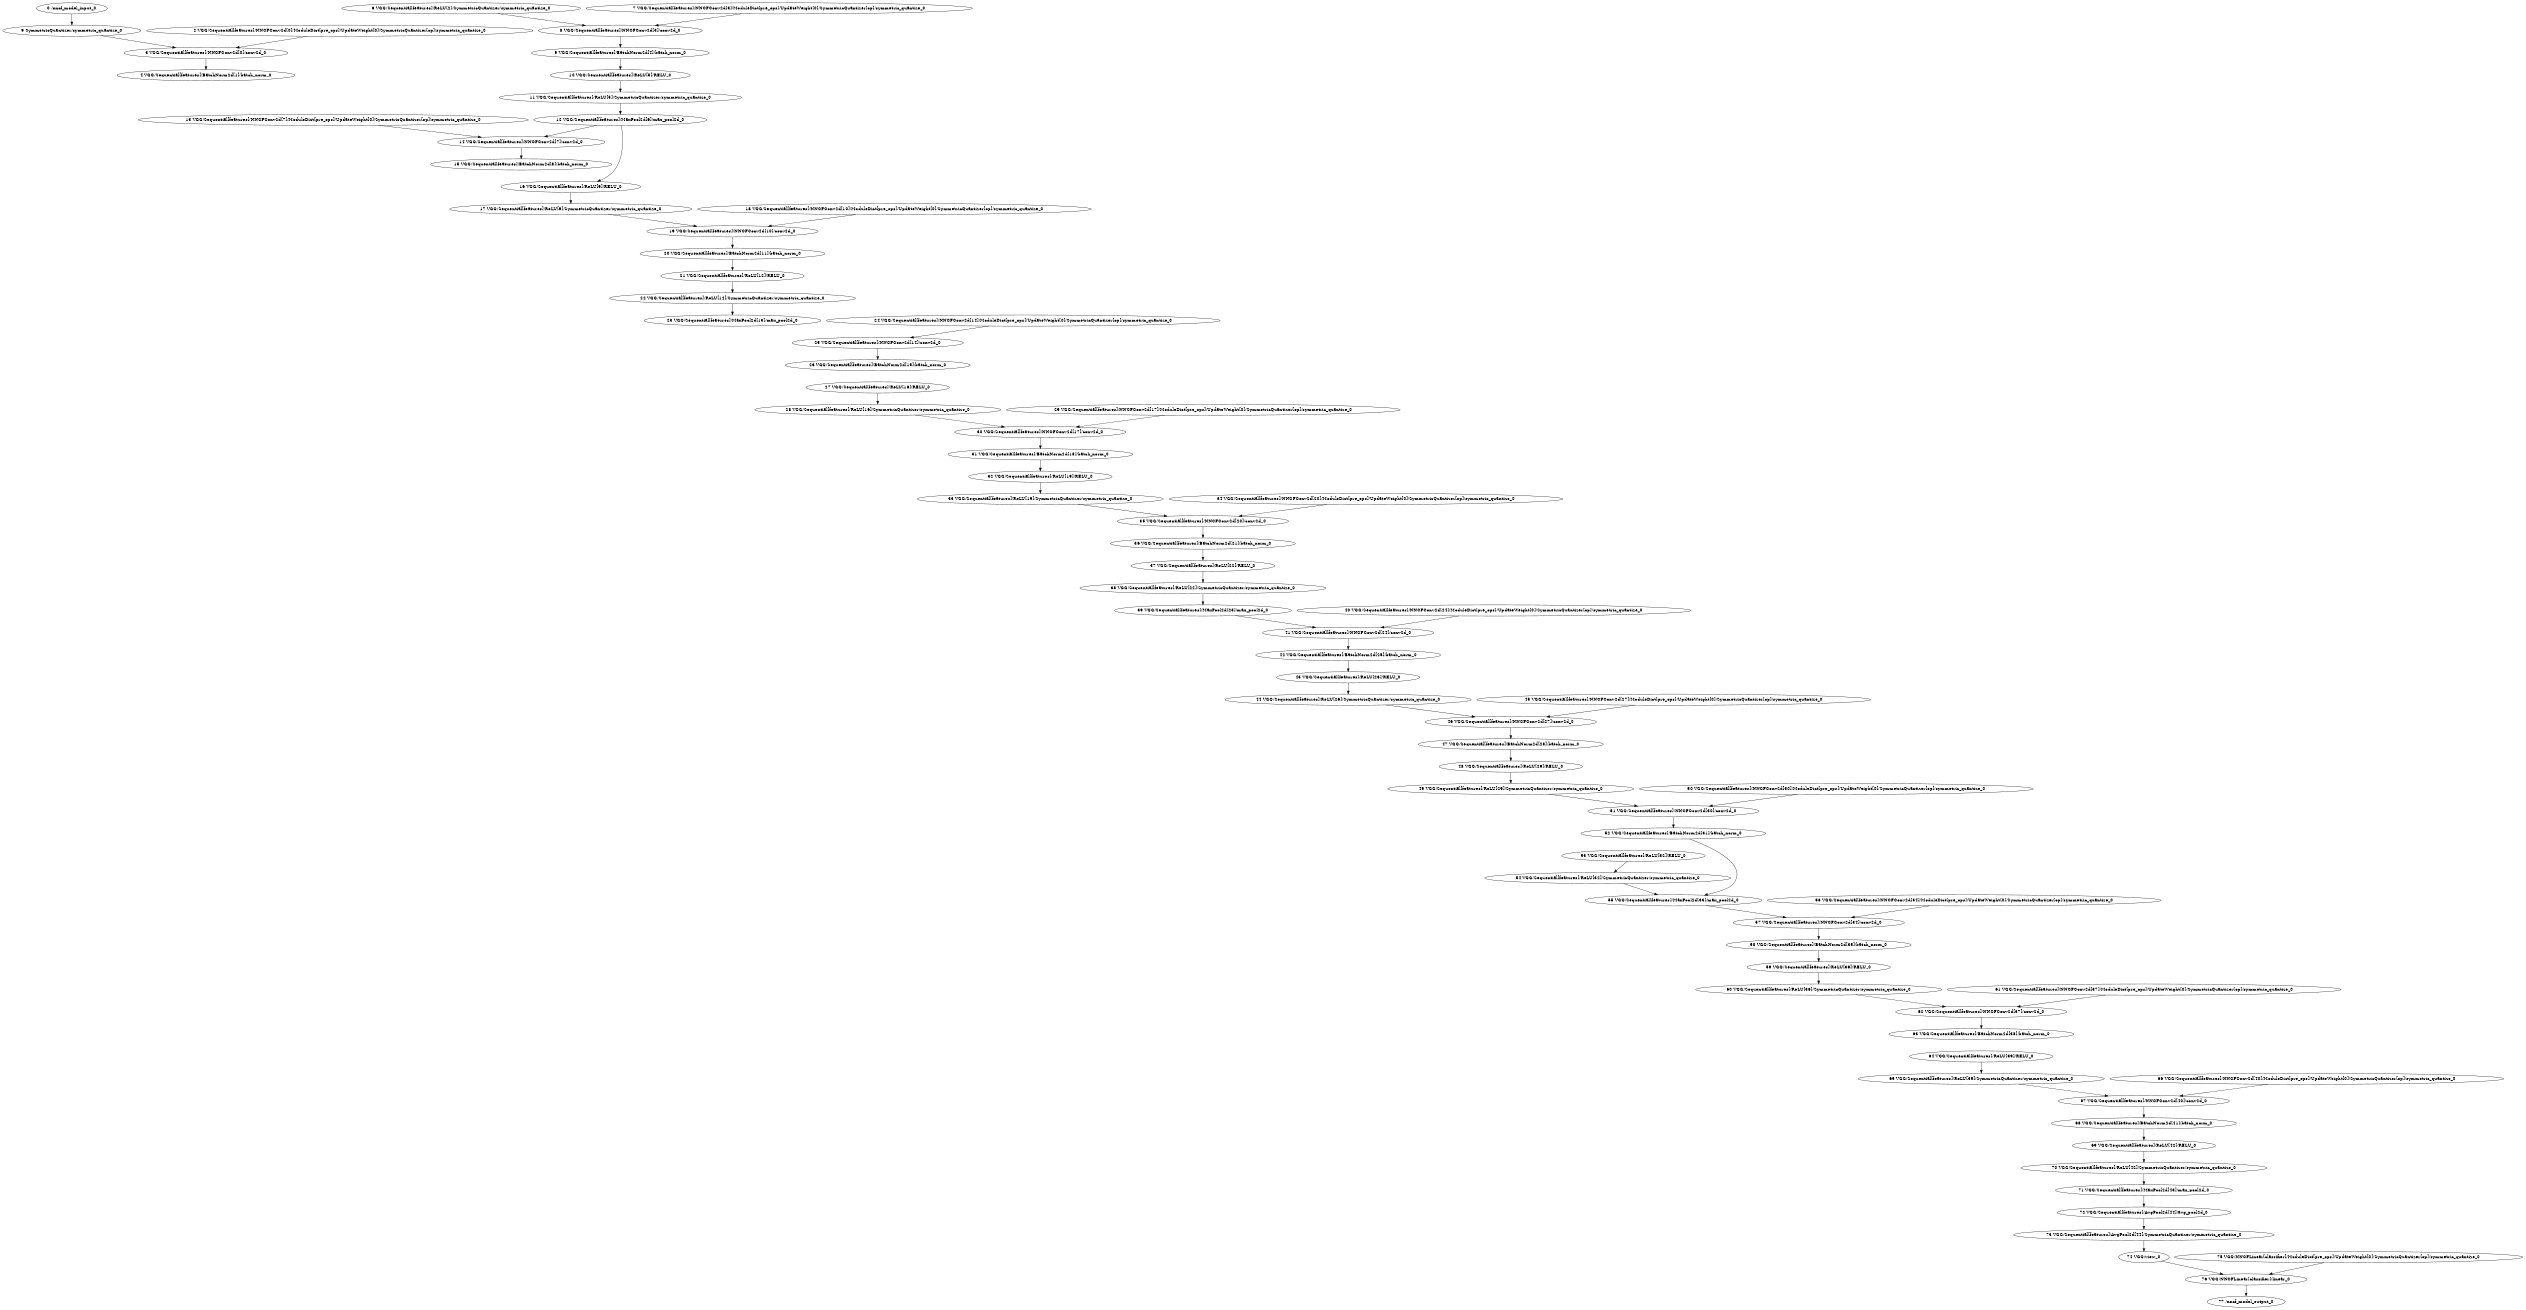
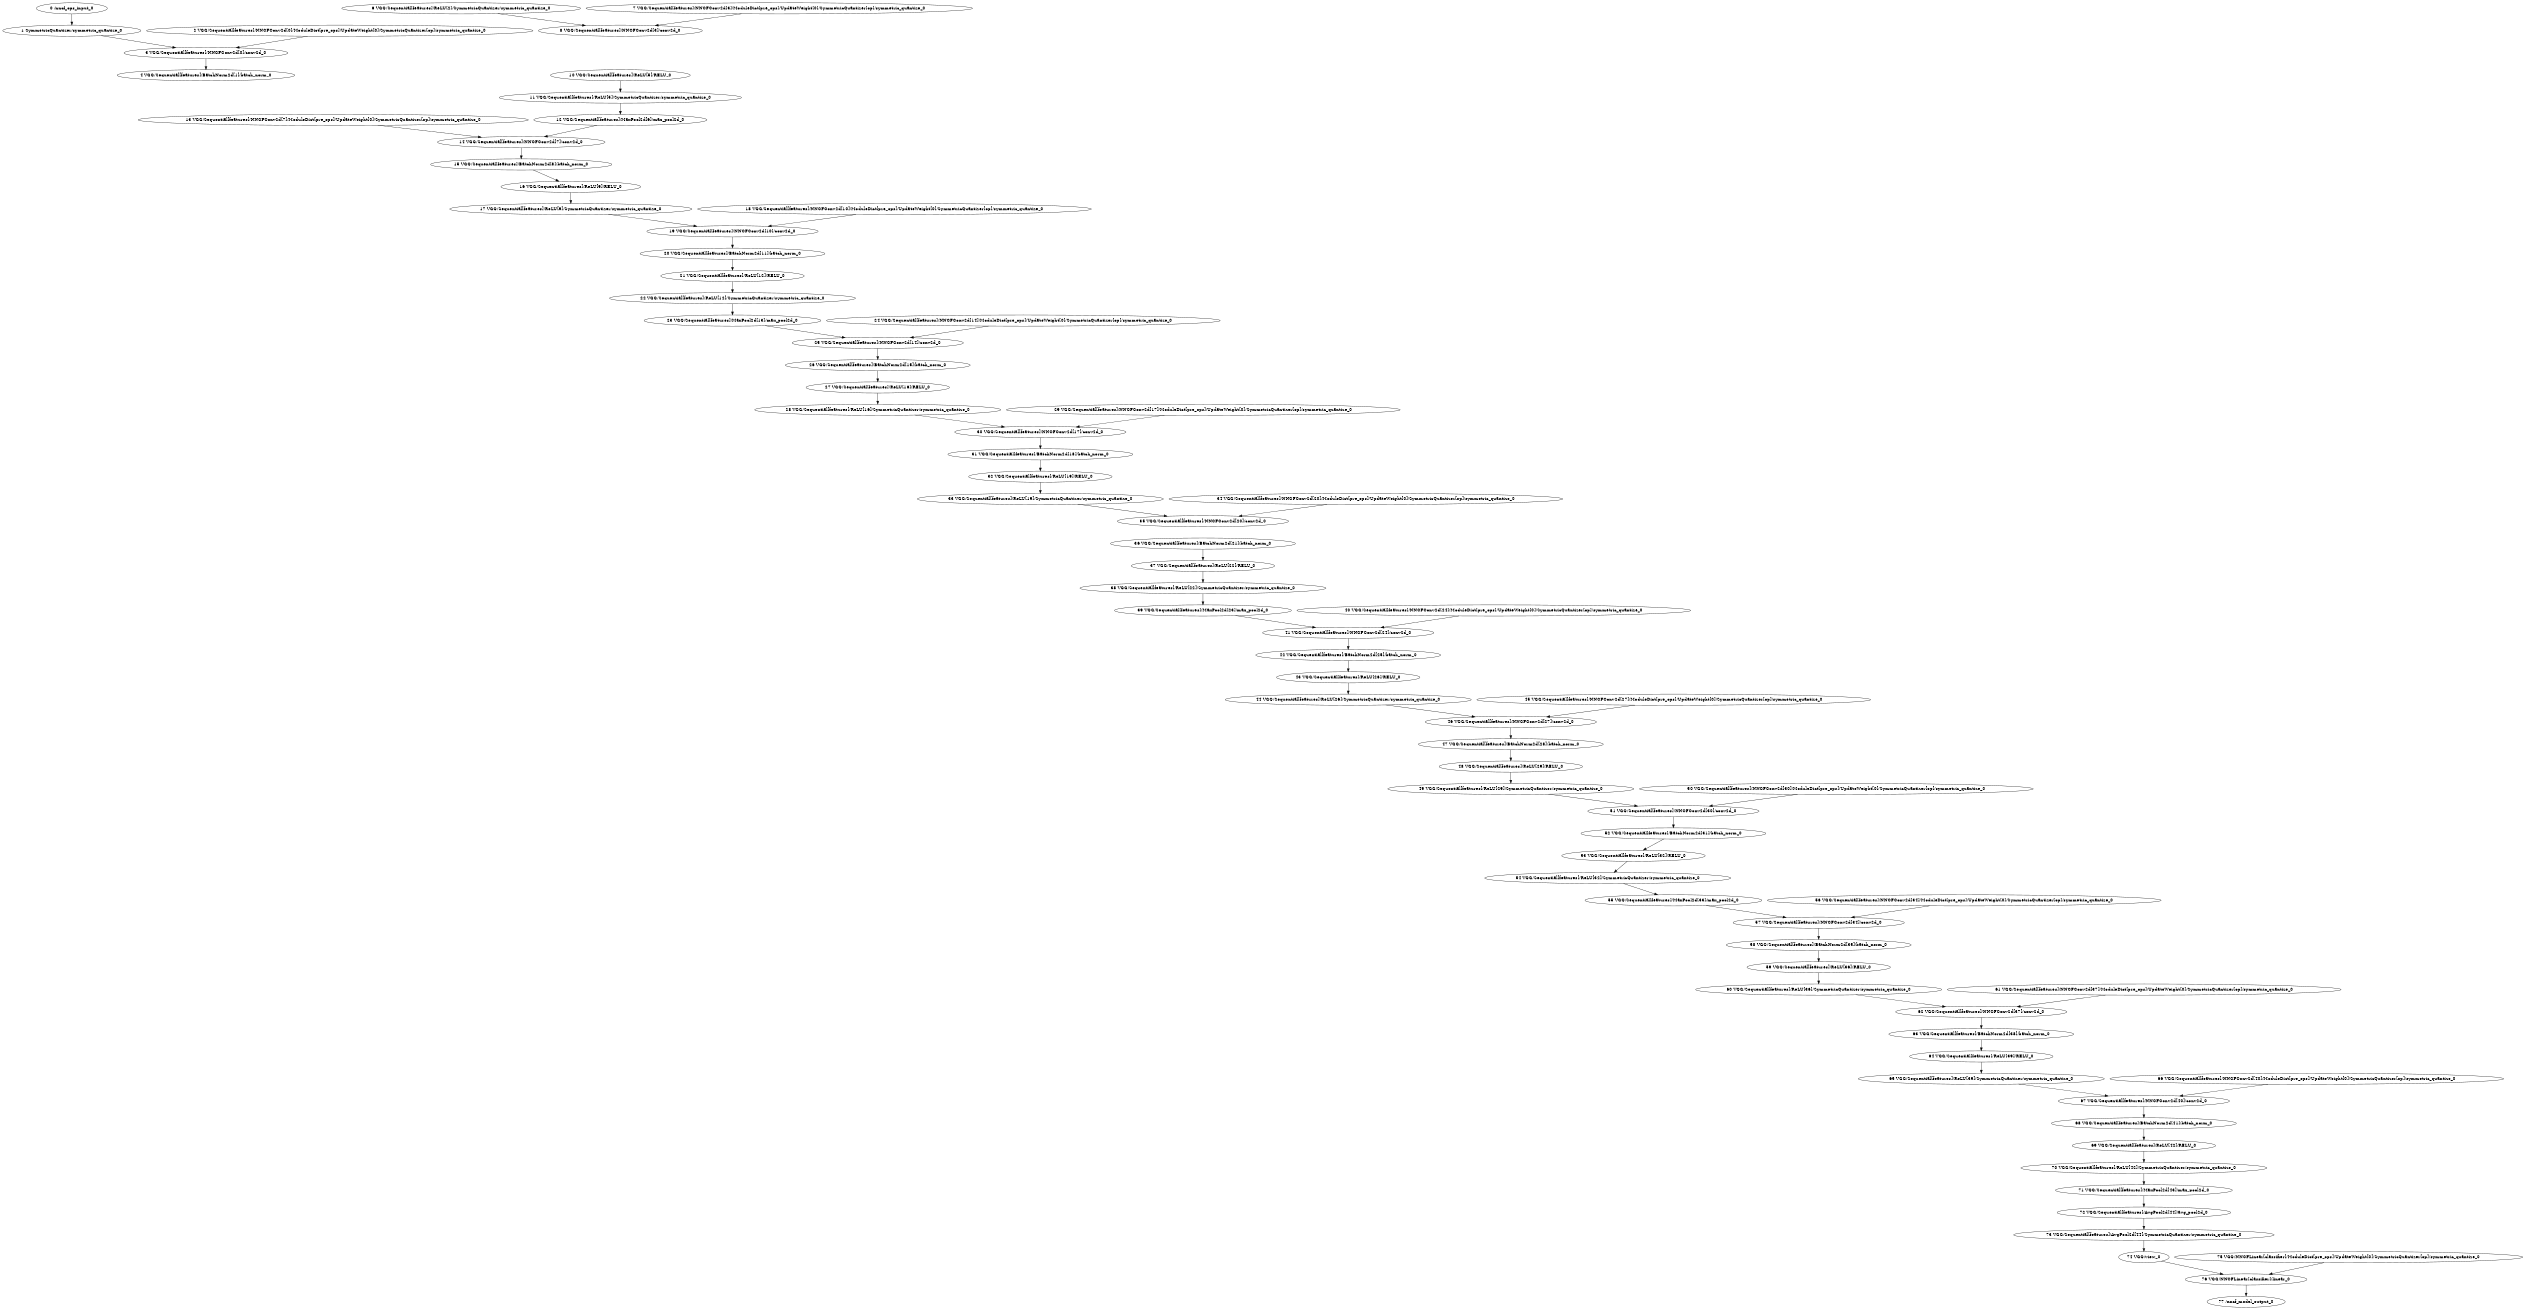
(72, 8) -> (72, 8)
(72, 31) -> (72, 31)
(620, 53) -> none
(621, 157) -> (545, 175)
none -> (804, 331)
none -> (878, 375)
(1203, 531) -> none
(1732, 864) -> (1655, 844)
none -> (1981, 1044)
